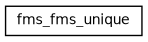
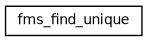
(74, 21) -> (74, 21)
